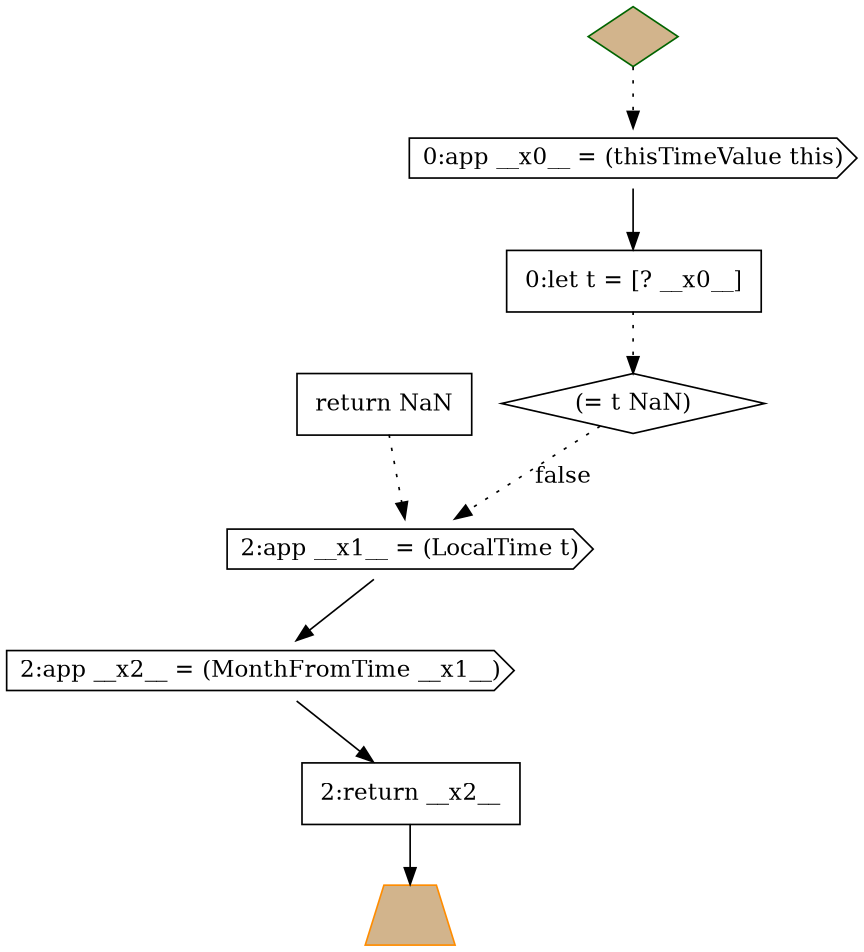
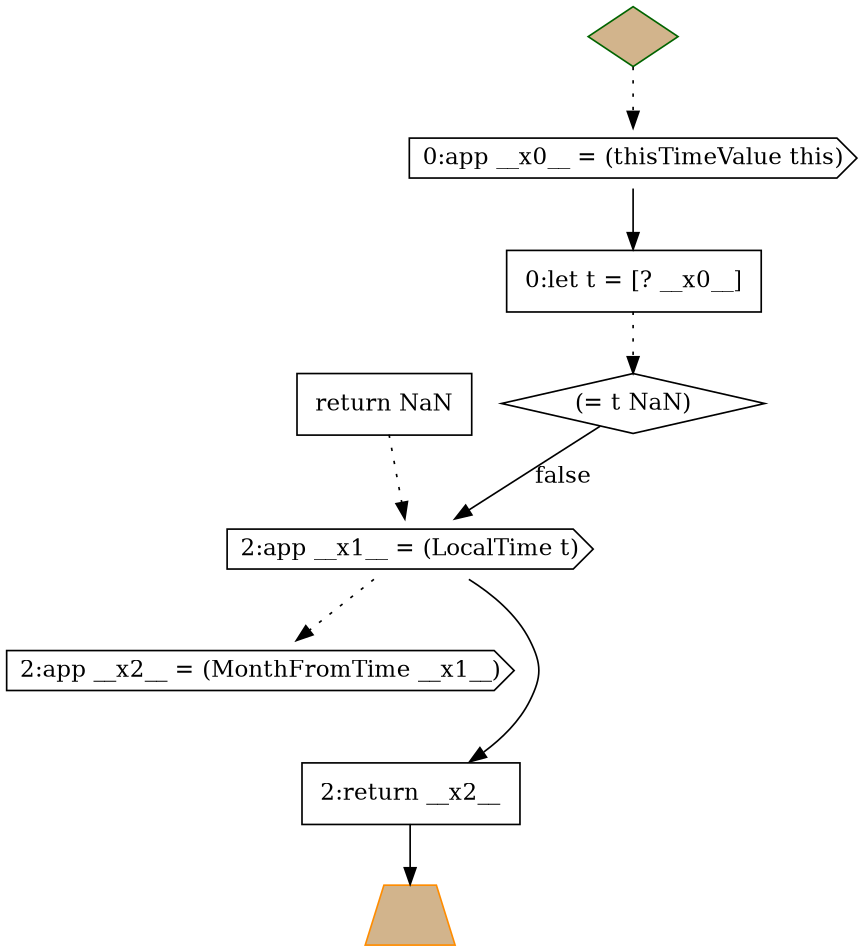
(535, 468) -> (535, 468)
(342, 605) -> (342, 605)
(328, 726) -> (538, 662)
